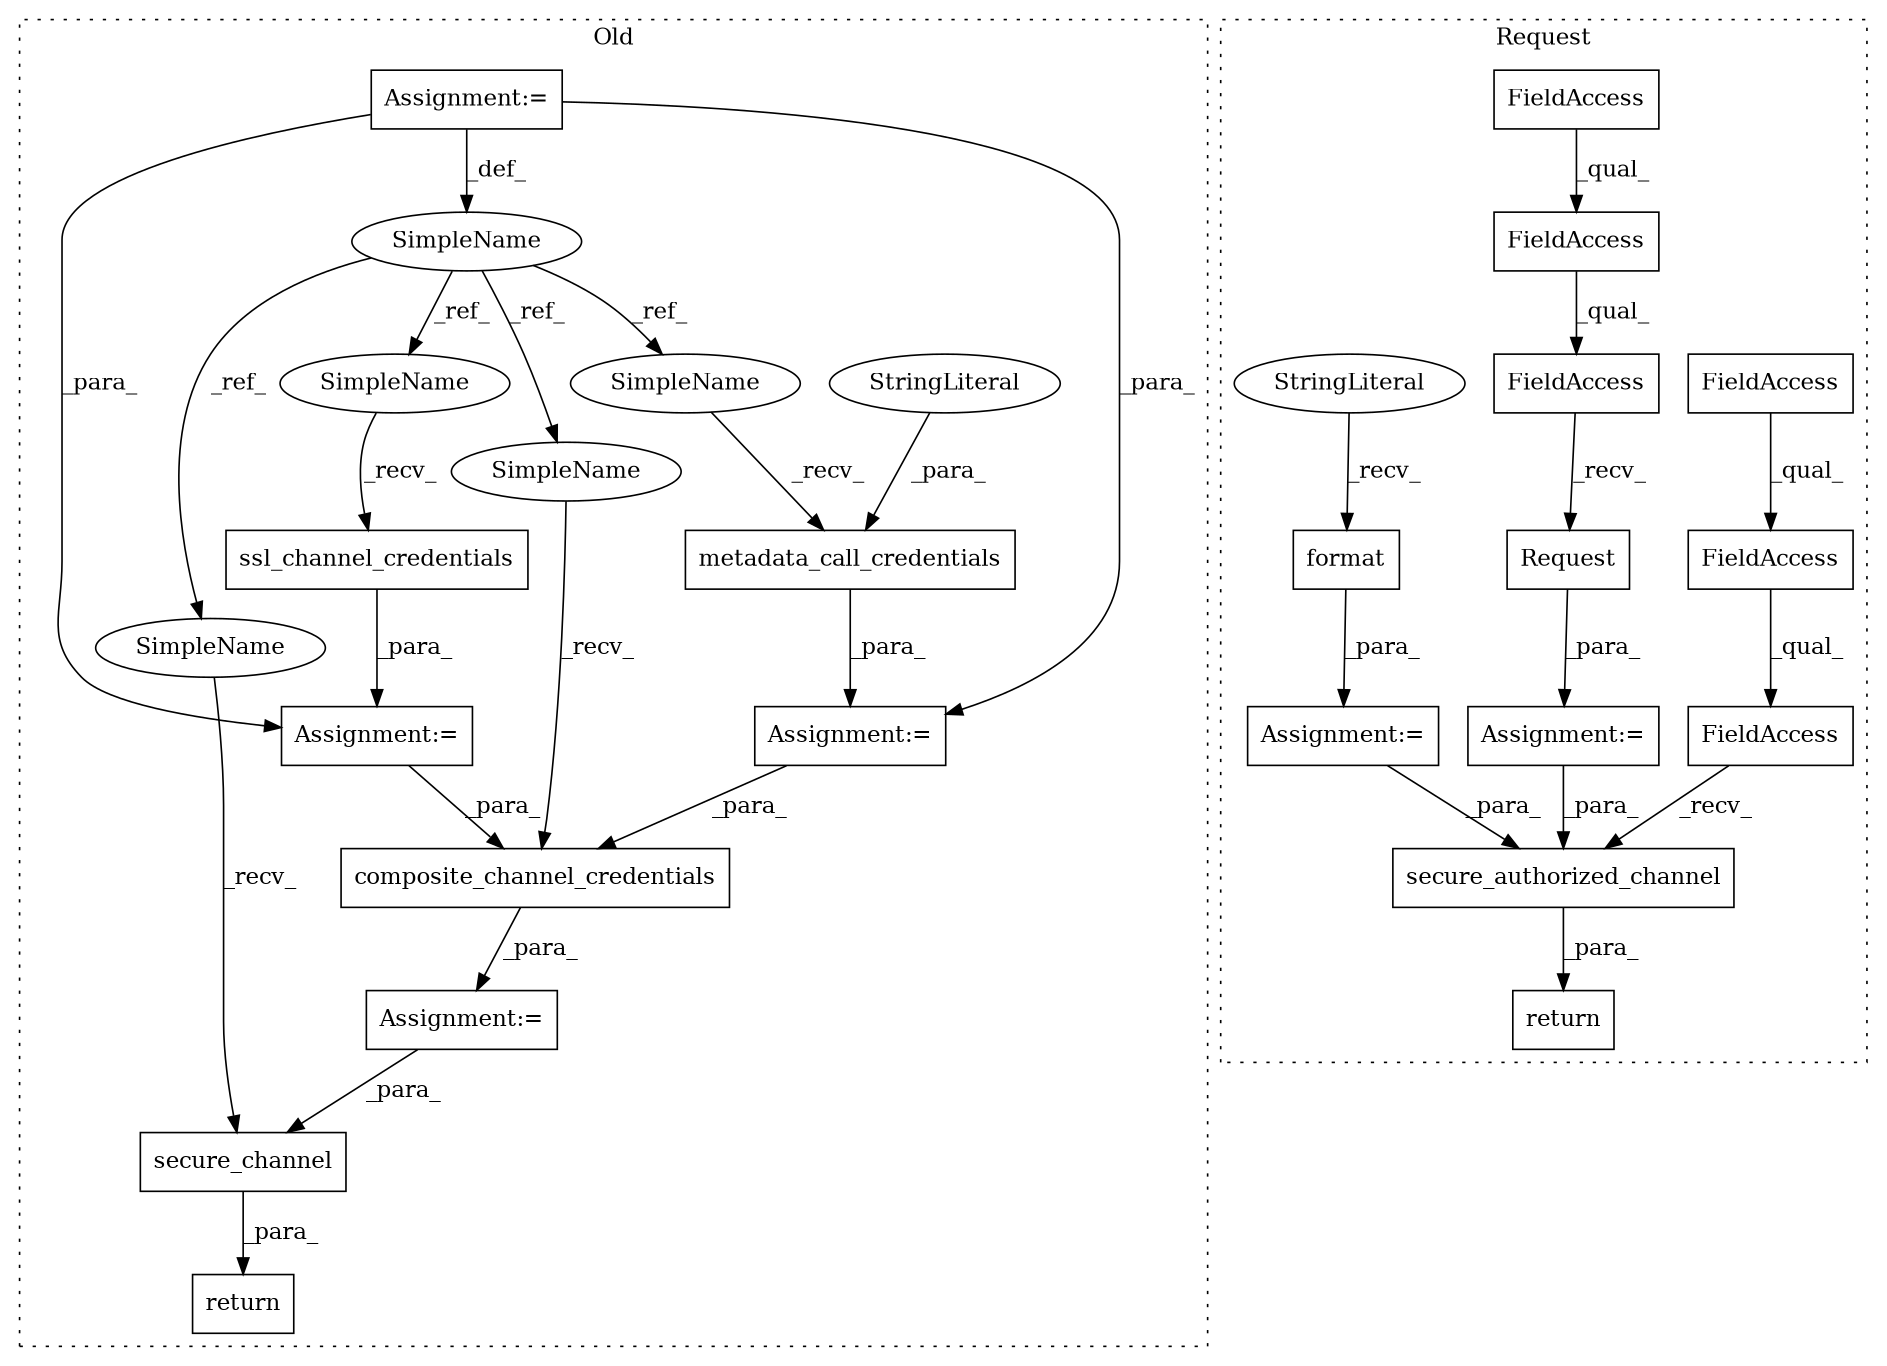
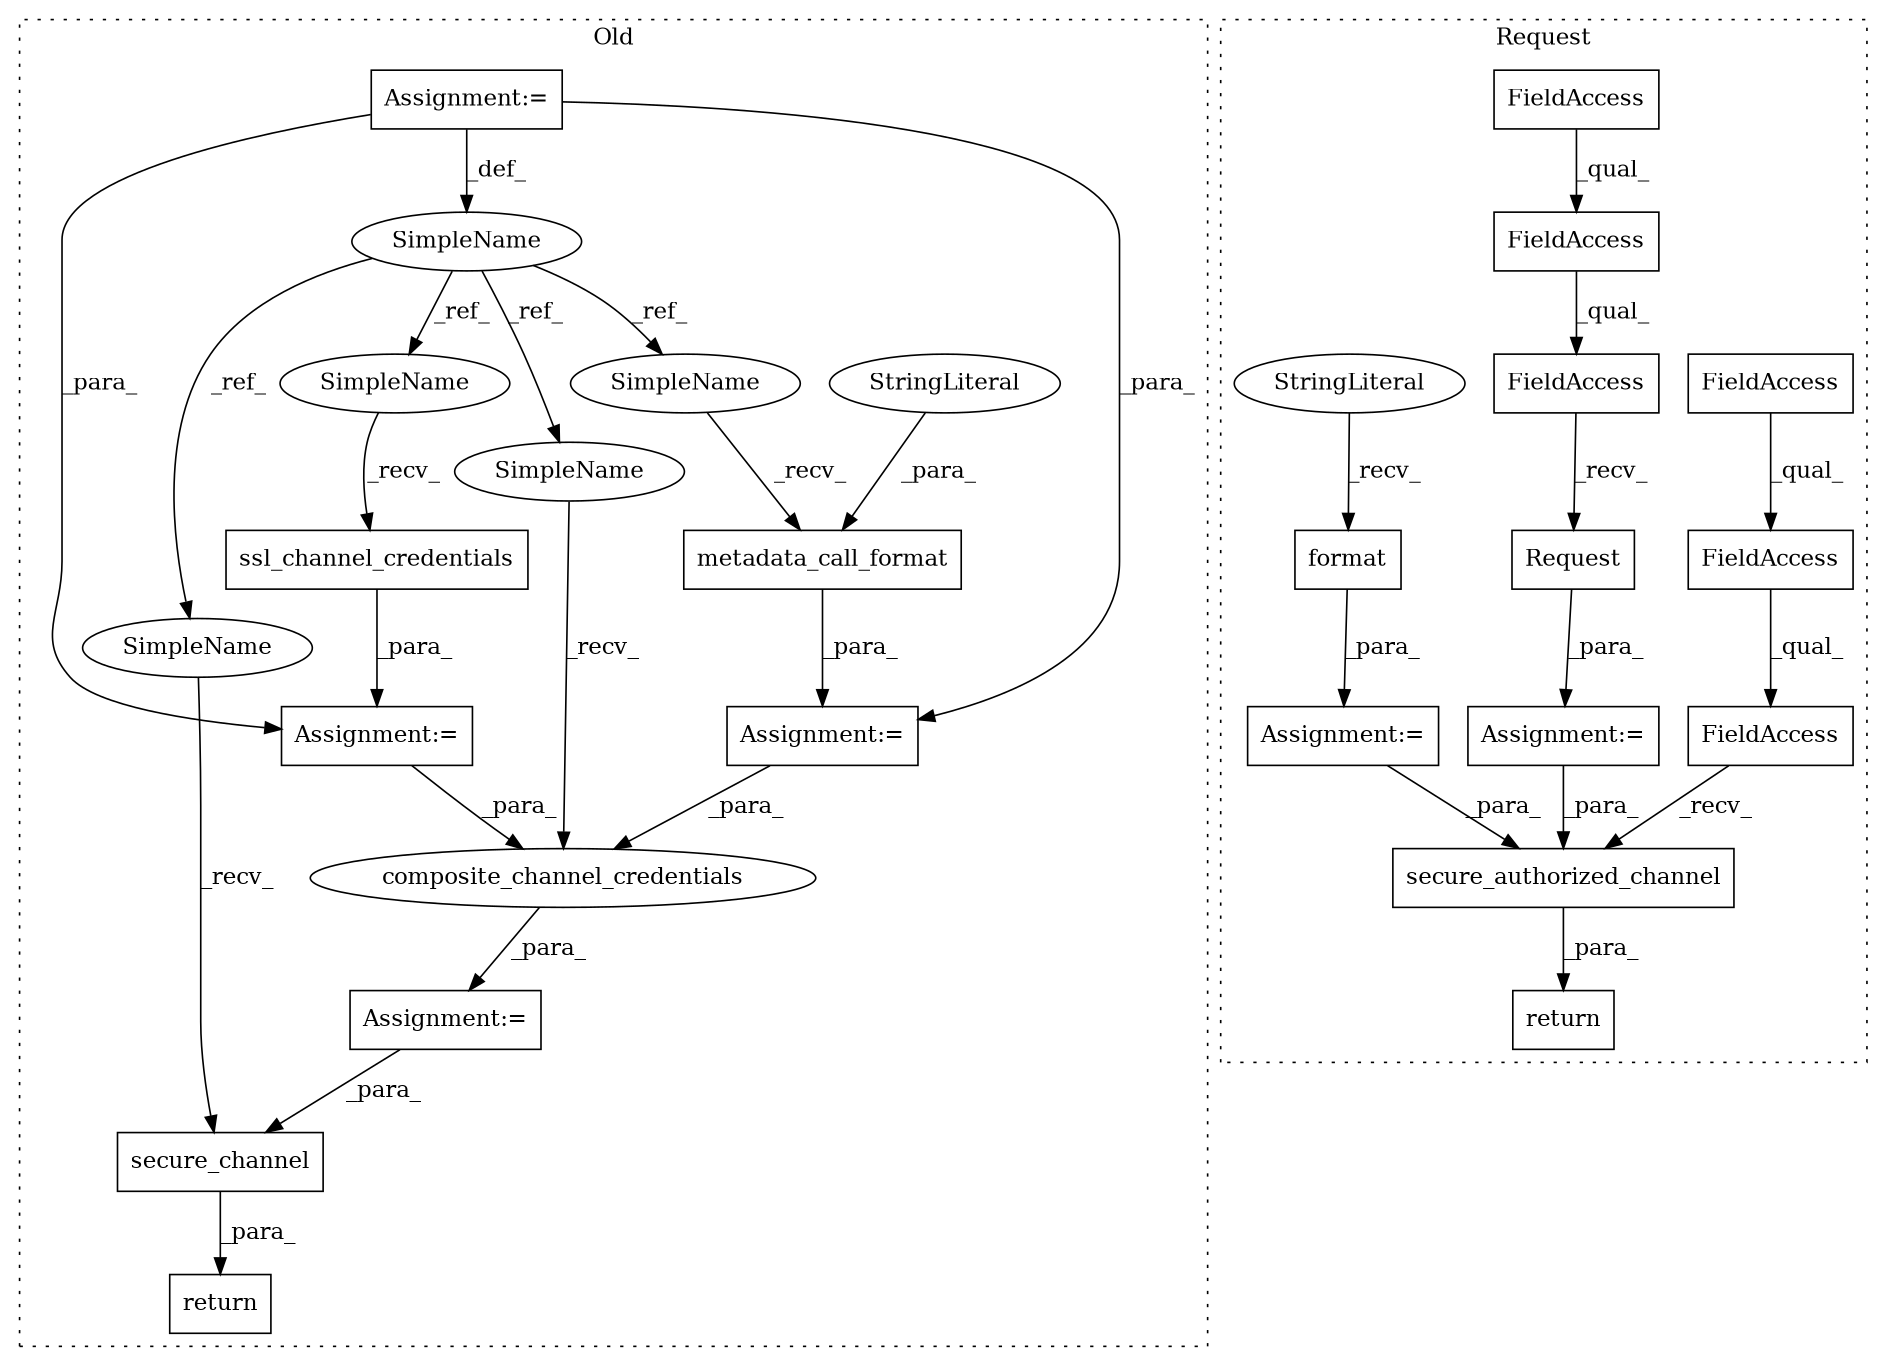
(850, 560) -> (822, 560)
(535, 878) -> (563, 878)
